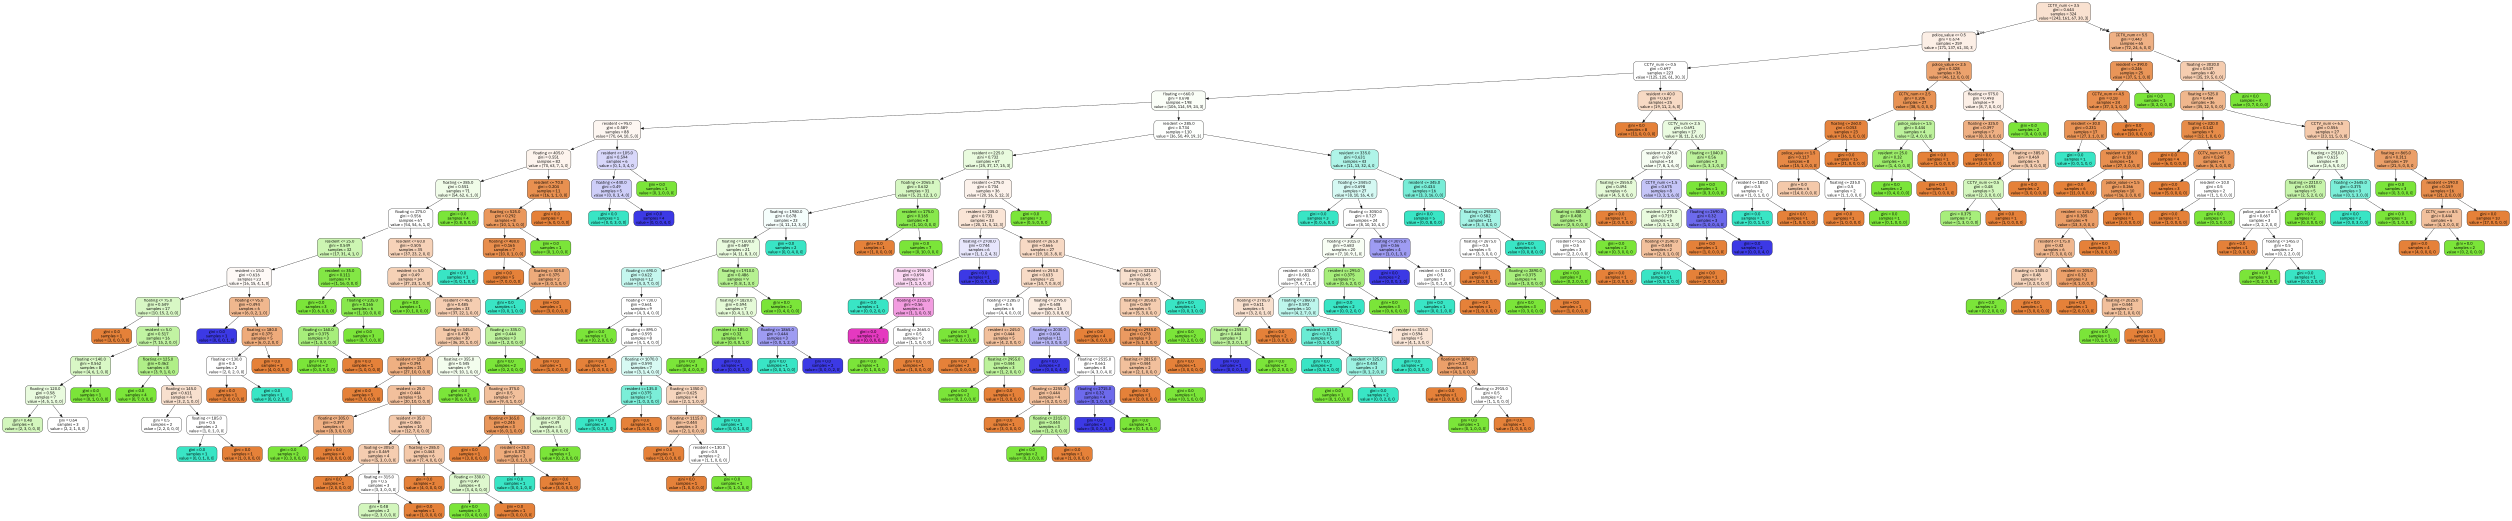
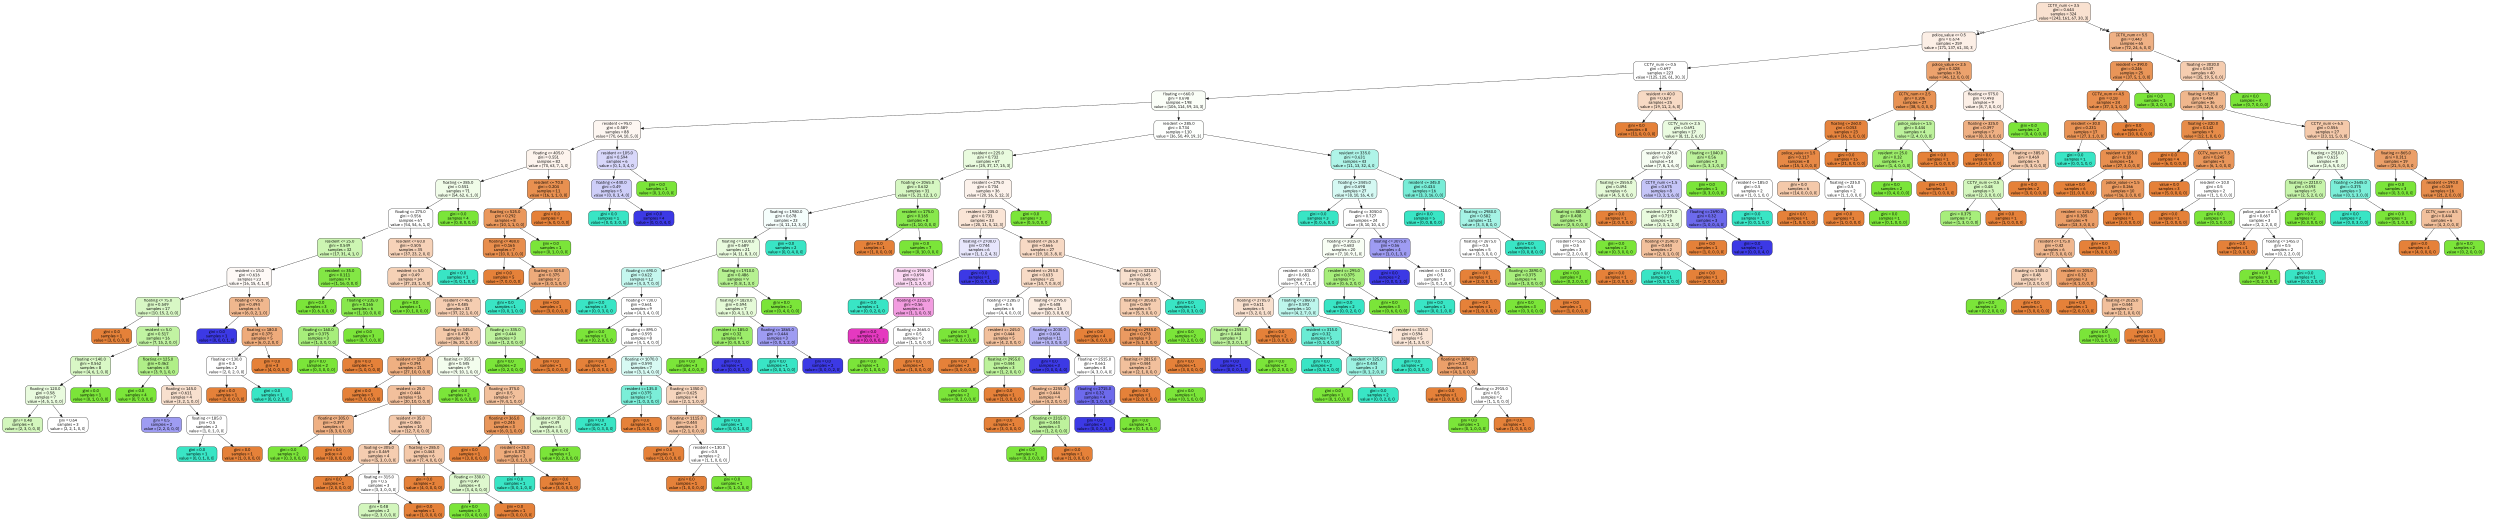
(2133, 130) -> (2133, 130)
(2075, 189) -> (2075, 189)
(2169, 189) -> (2169, 189)
(2488, 218) -> none
none -> (596, 307)
(272, 366) -> (272, 366)
(162, 425) -> (162, 425)
(333, 454) -> (333, 454)
